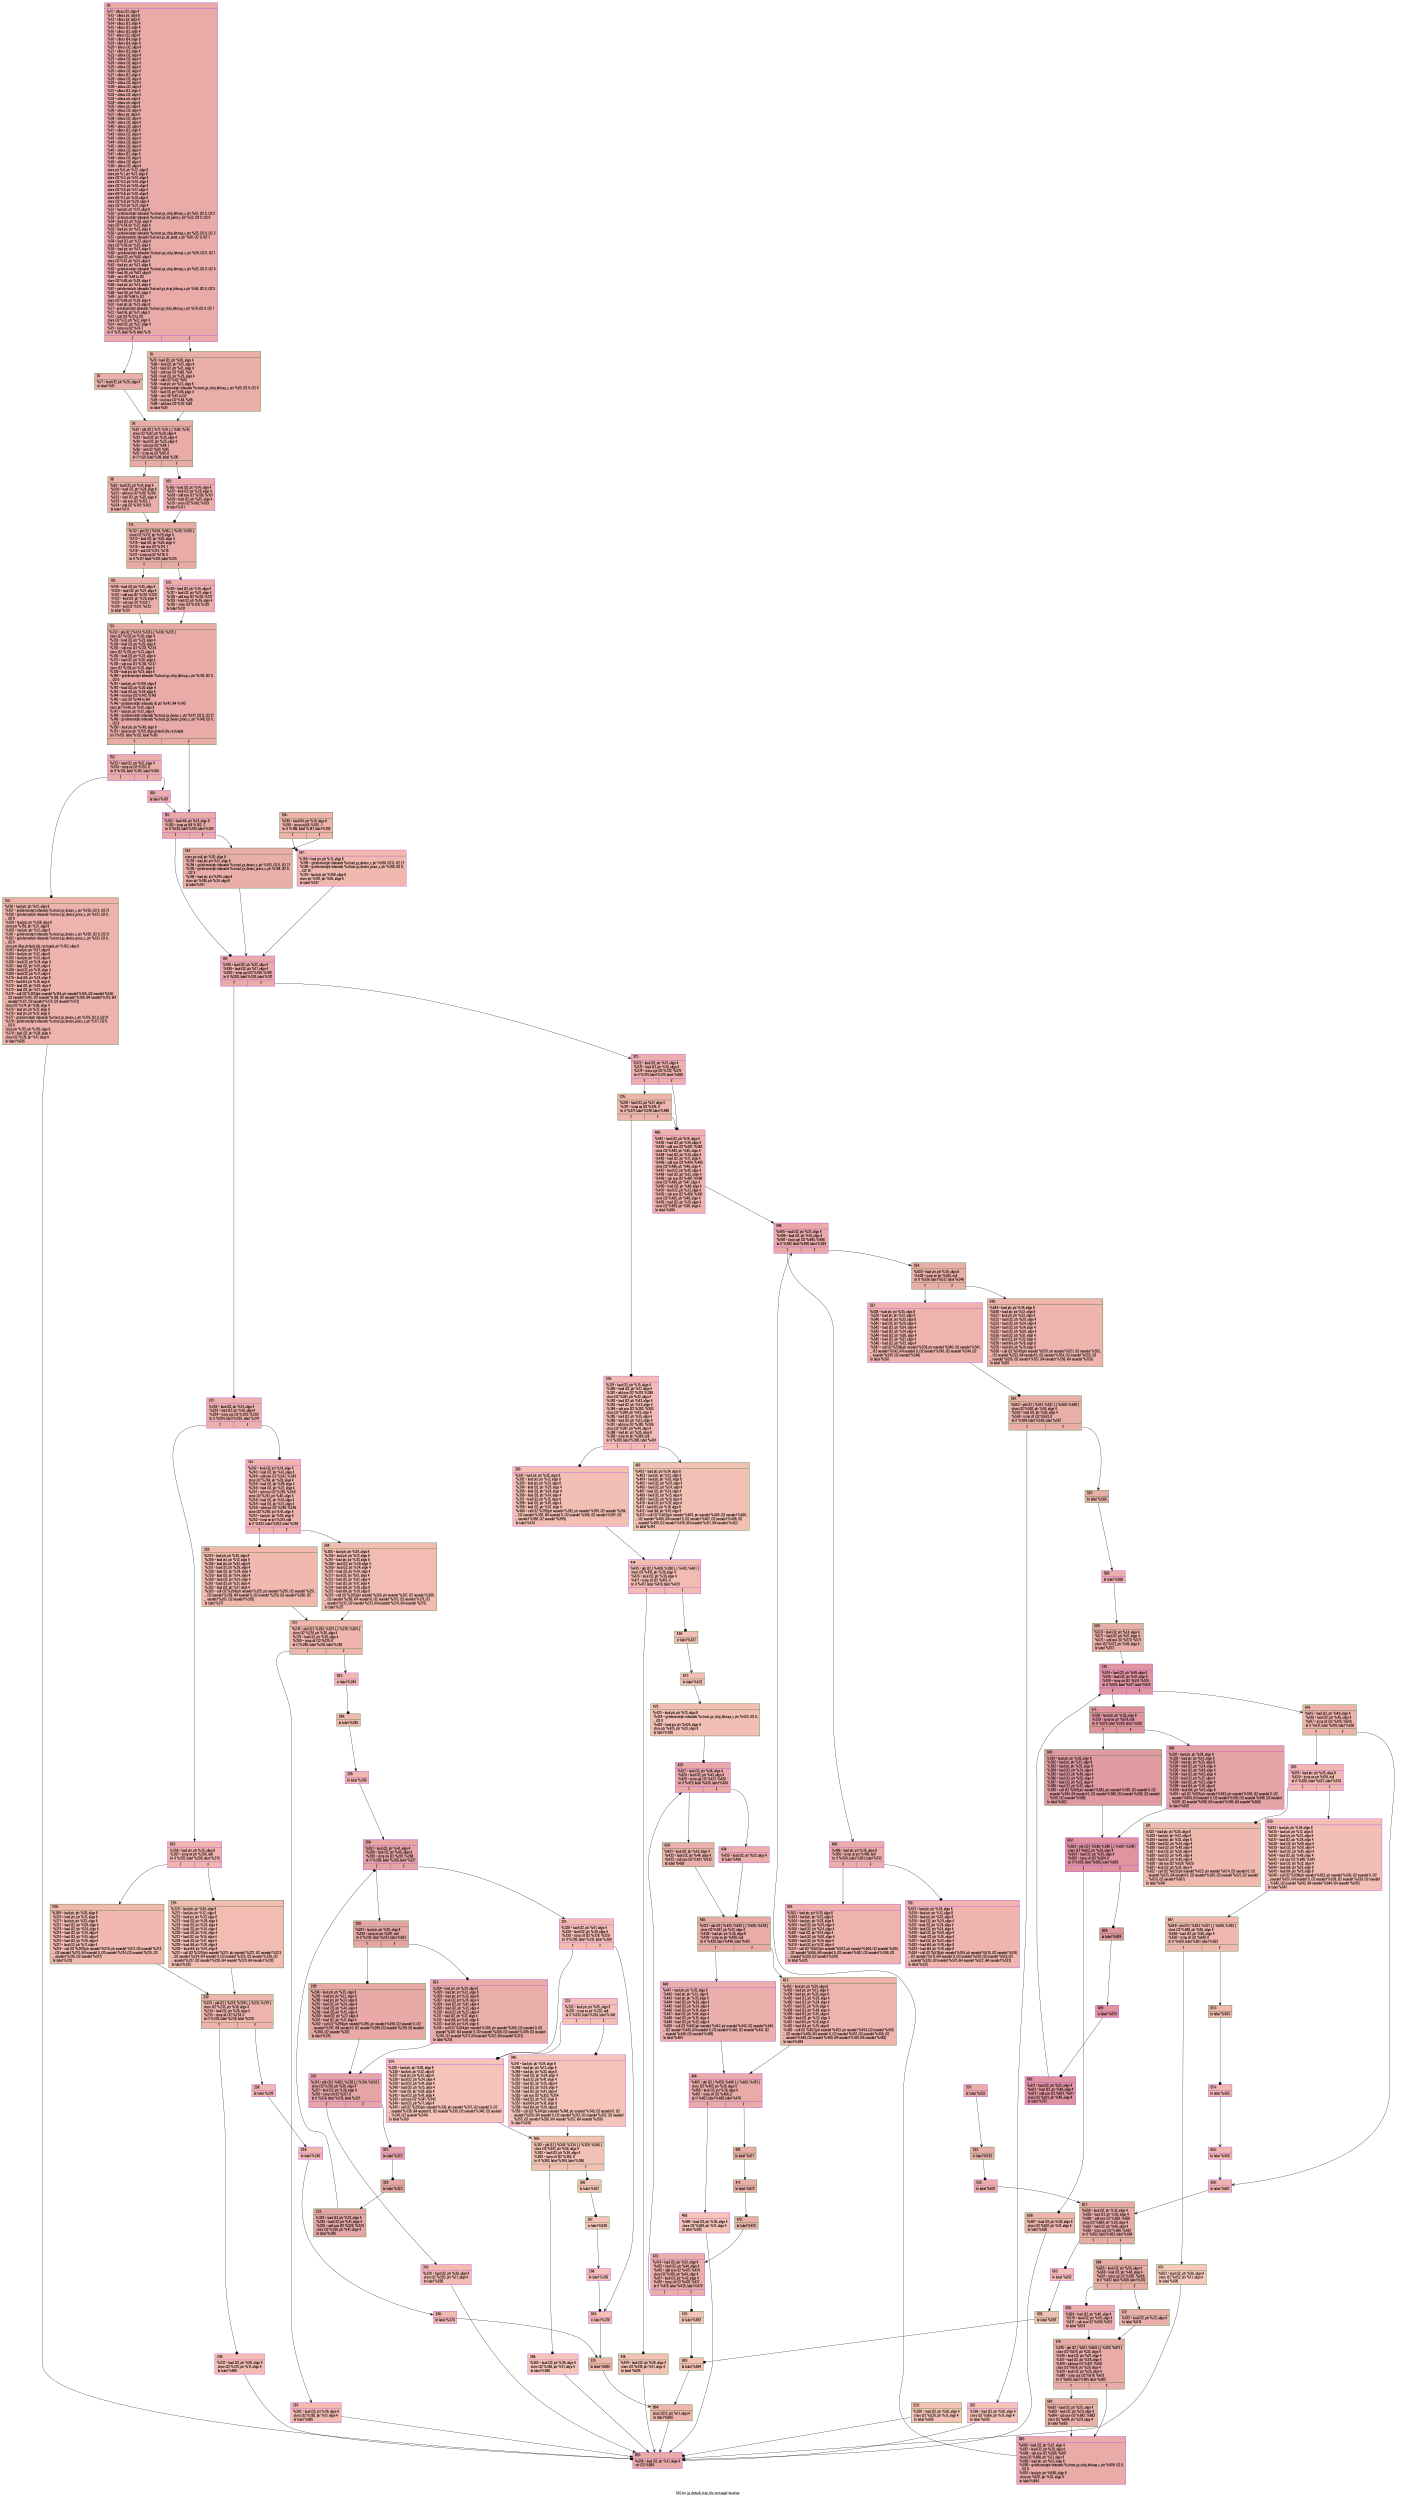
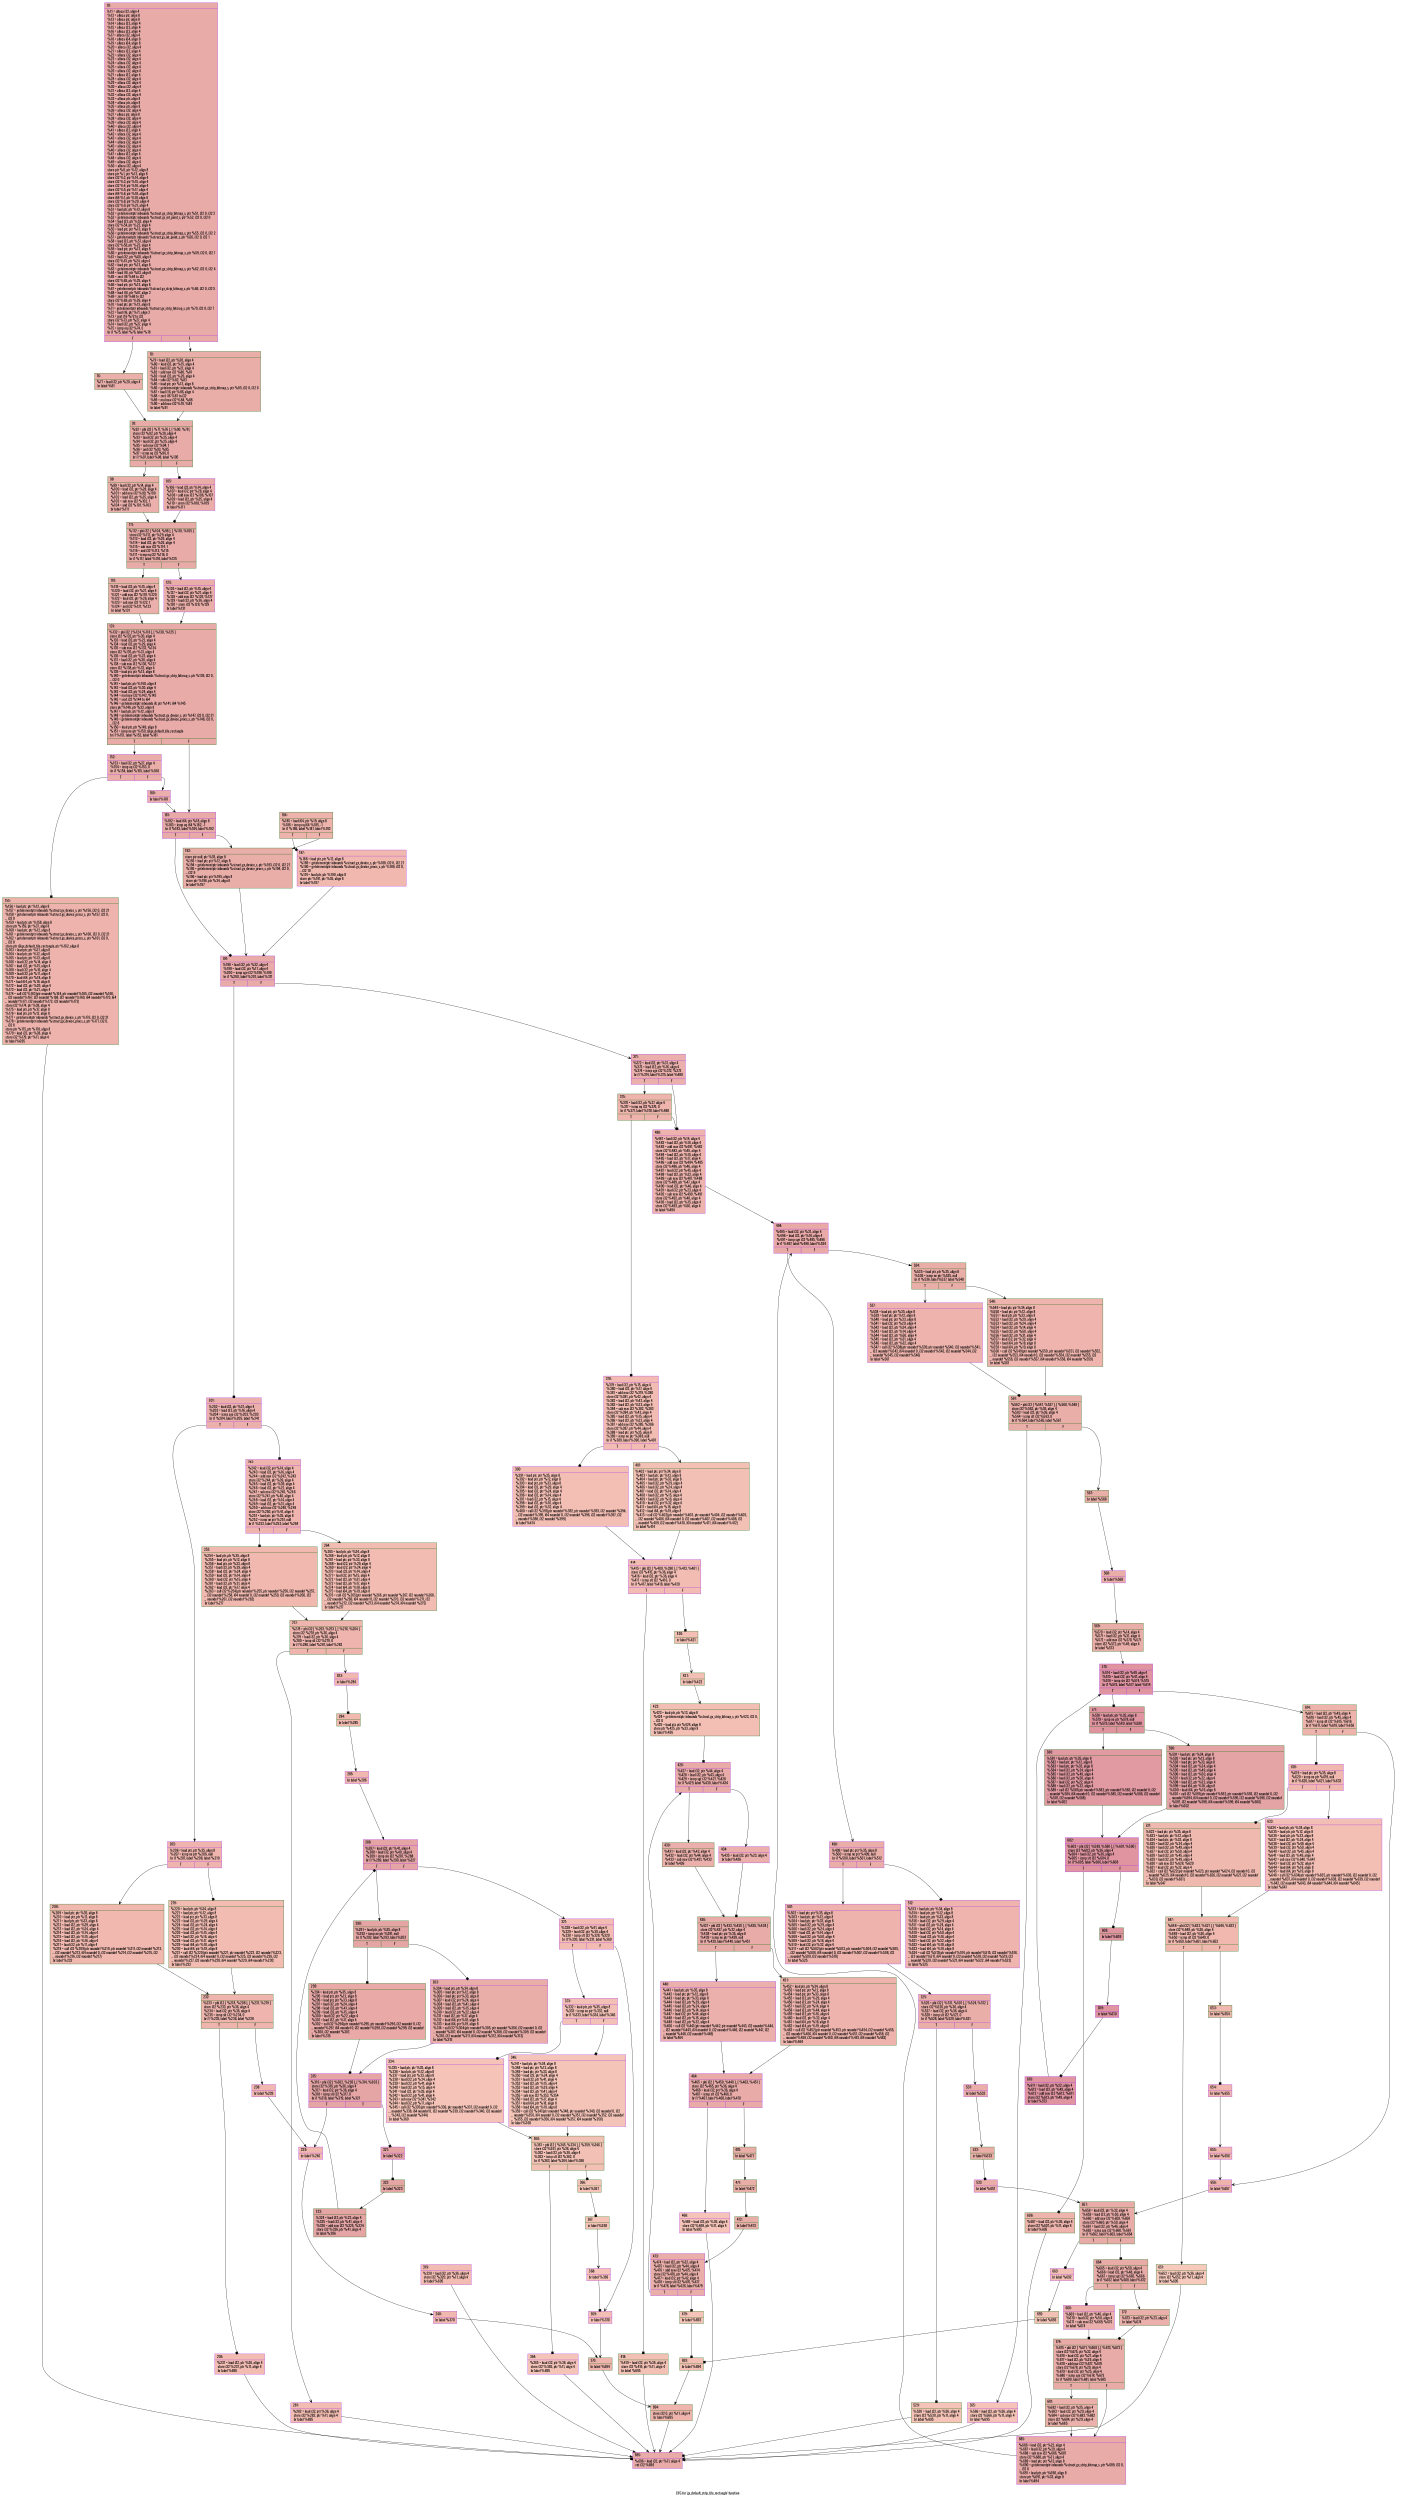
none -> (1045, 1380)
(1225, 1777) -> (1225, 1777)
none -> (1202, 1900)
none -> (954, 2011)
(557, 2023) -> (576, 1973)
(372, 2191) -> (323, 2127)
